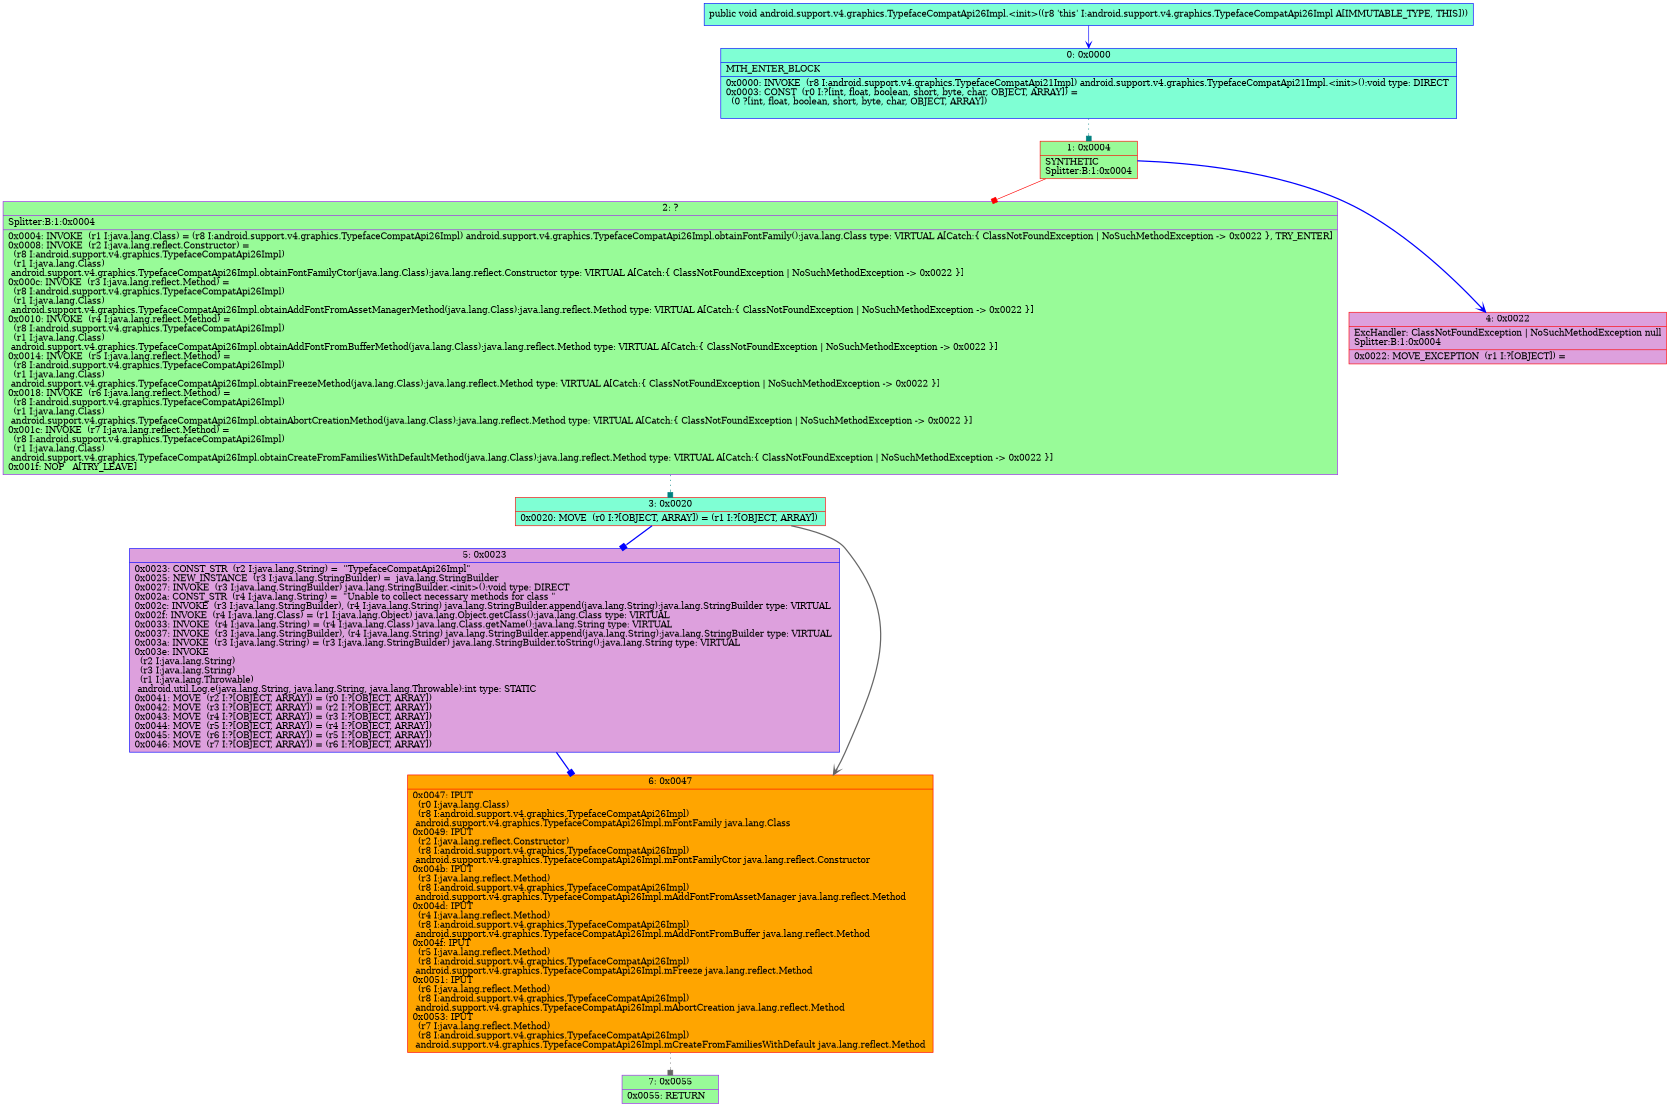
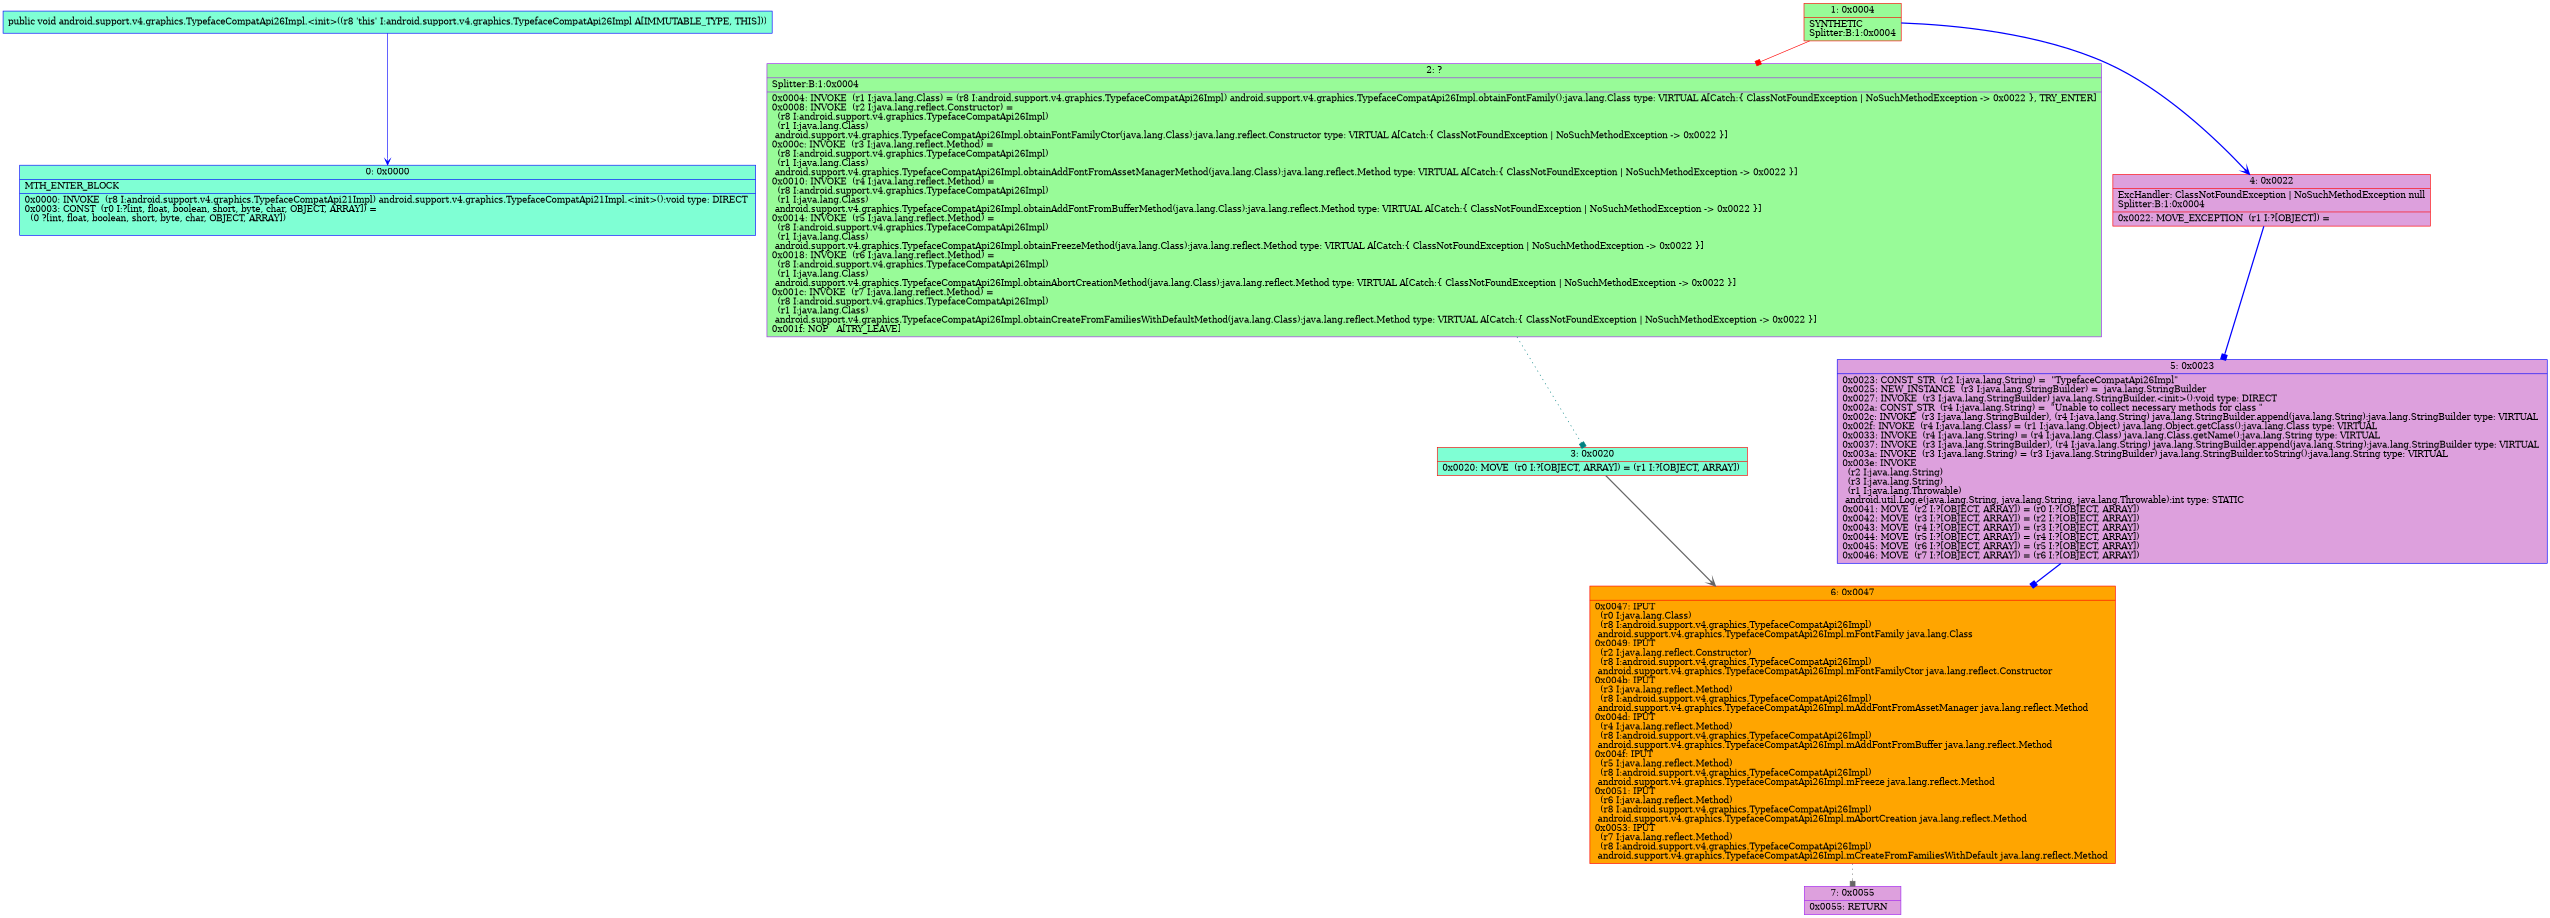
(1089, 127) -> none
(639, 535) -> (2244, 290)
(670, 1089) -> (1853, 900)
